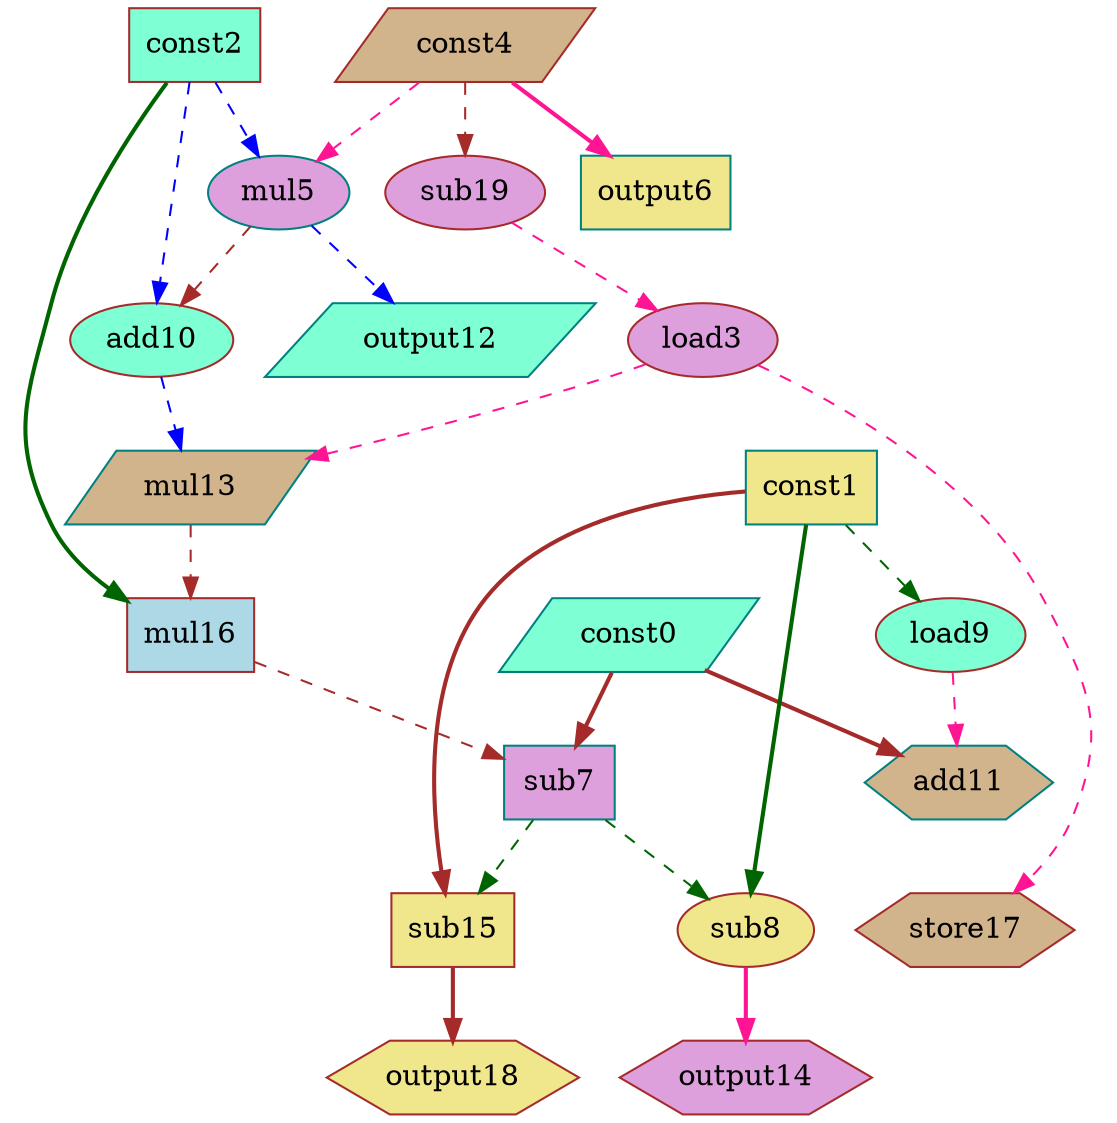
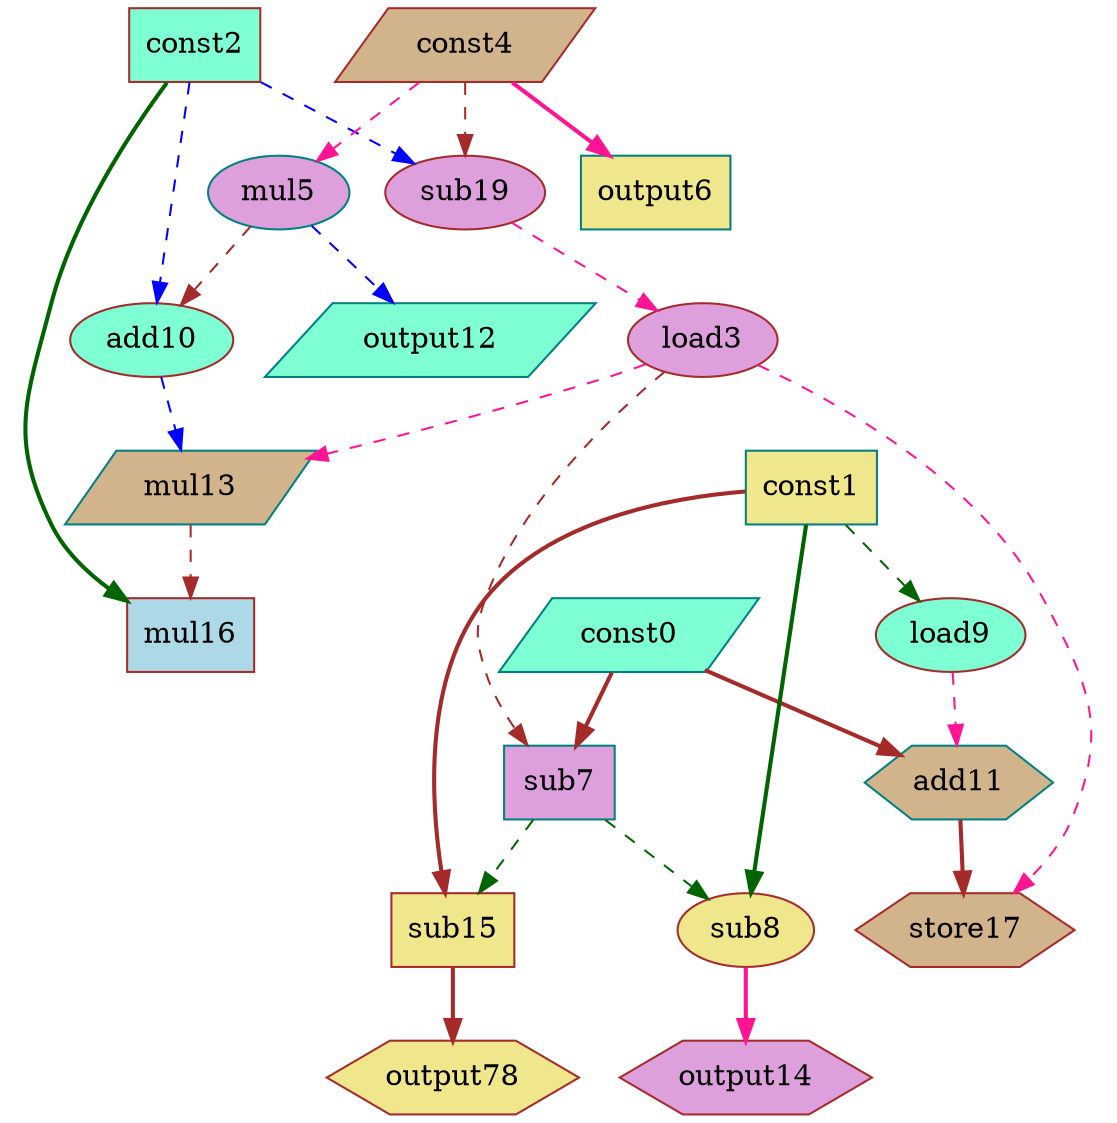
(232, 111) -> (328, 118)
(369, 707) -> (520, 531)
none -> (962, 846)
(453, 1078) -> (453, 1078)
